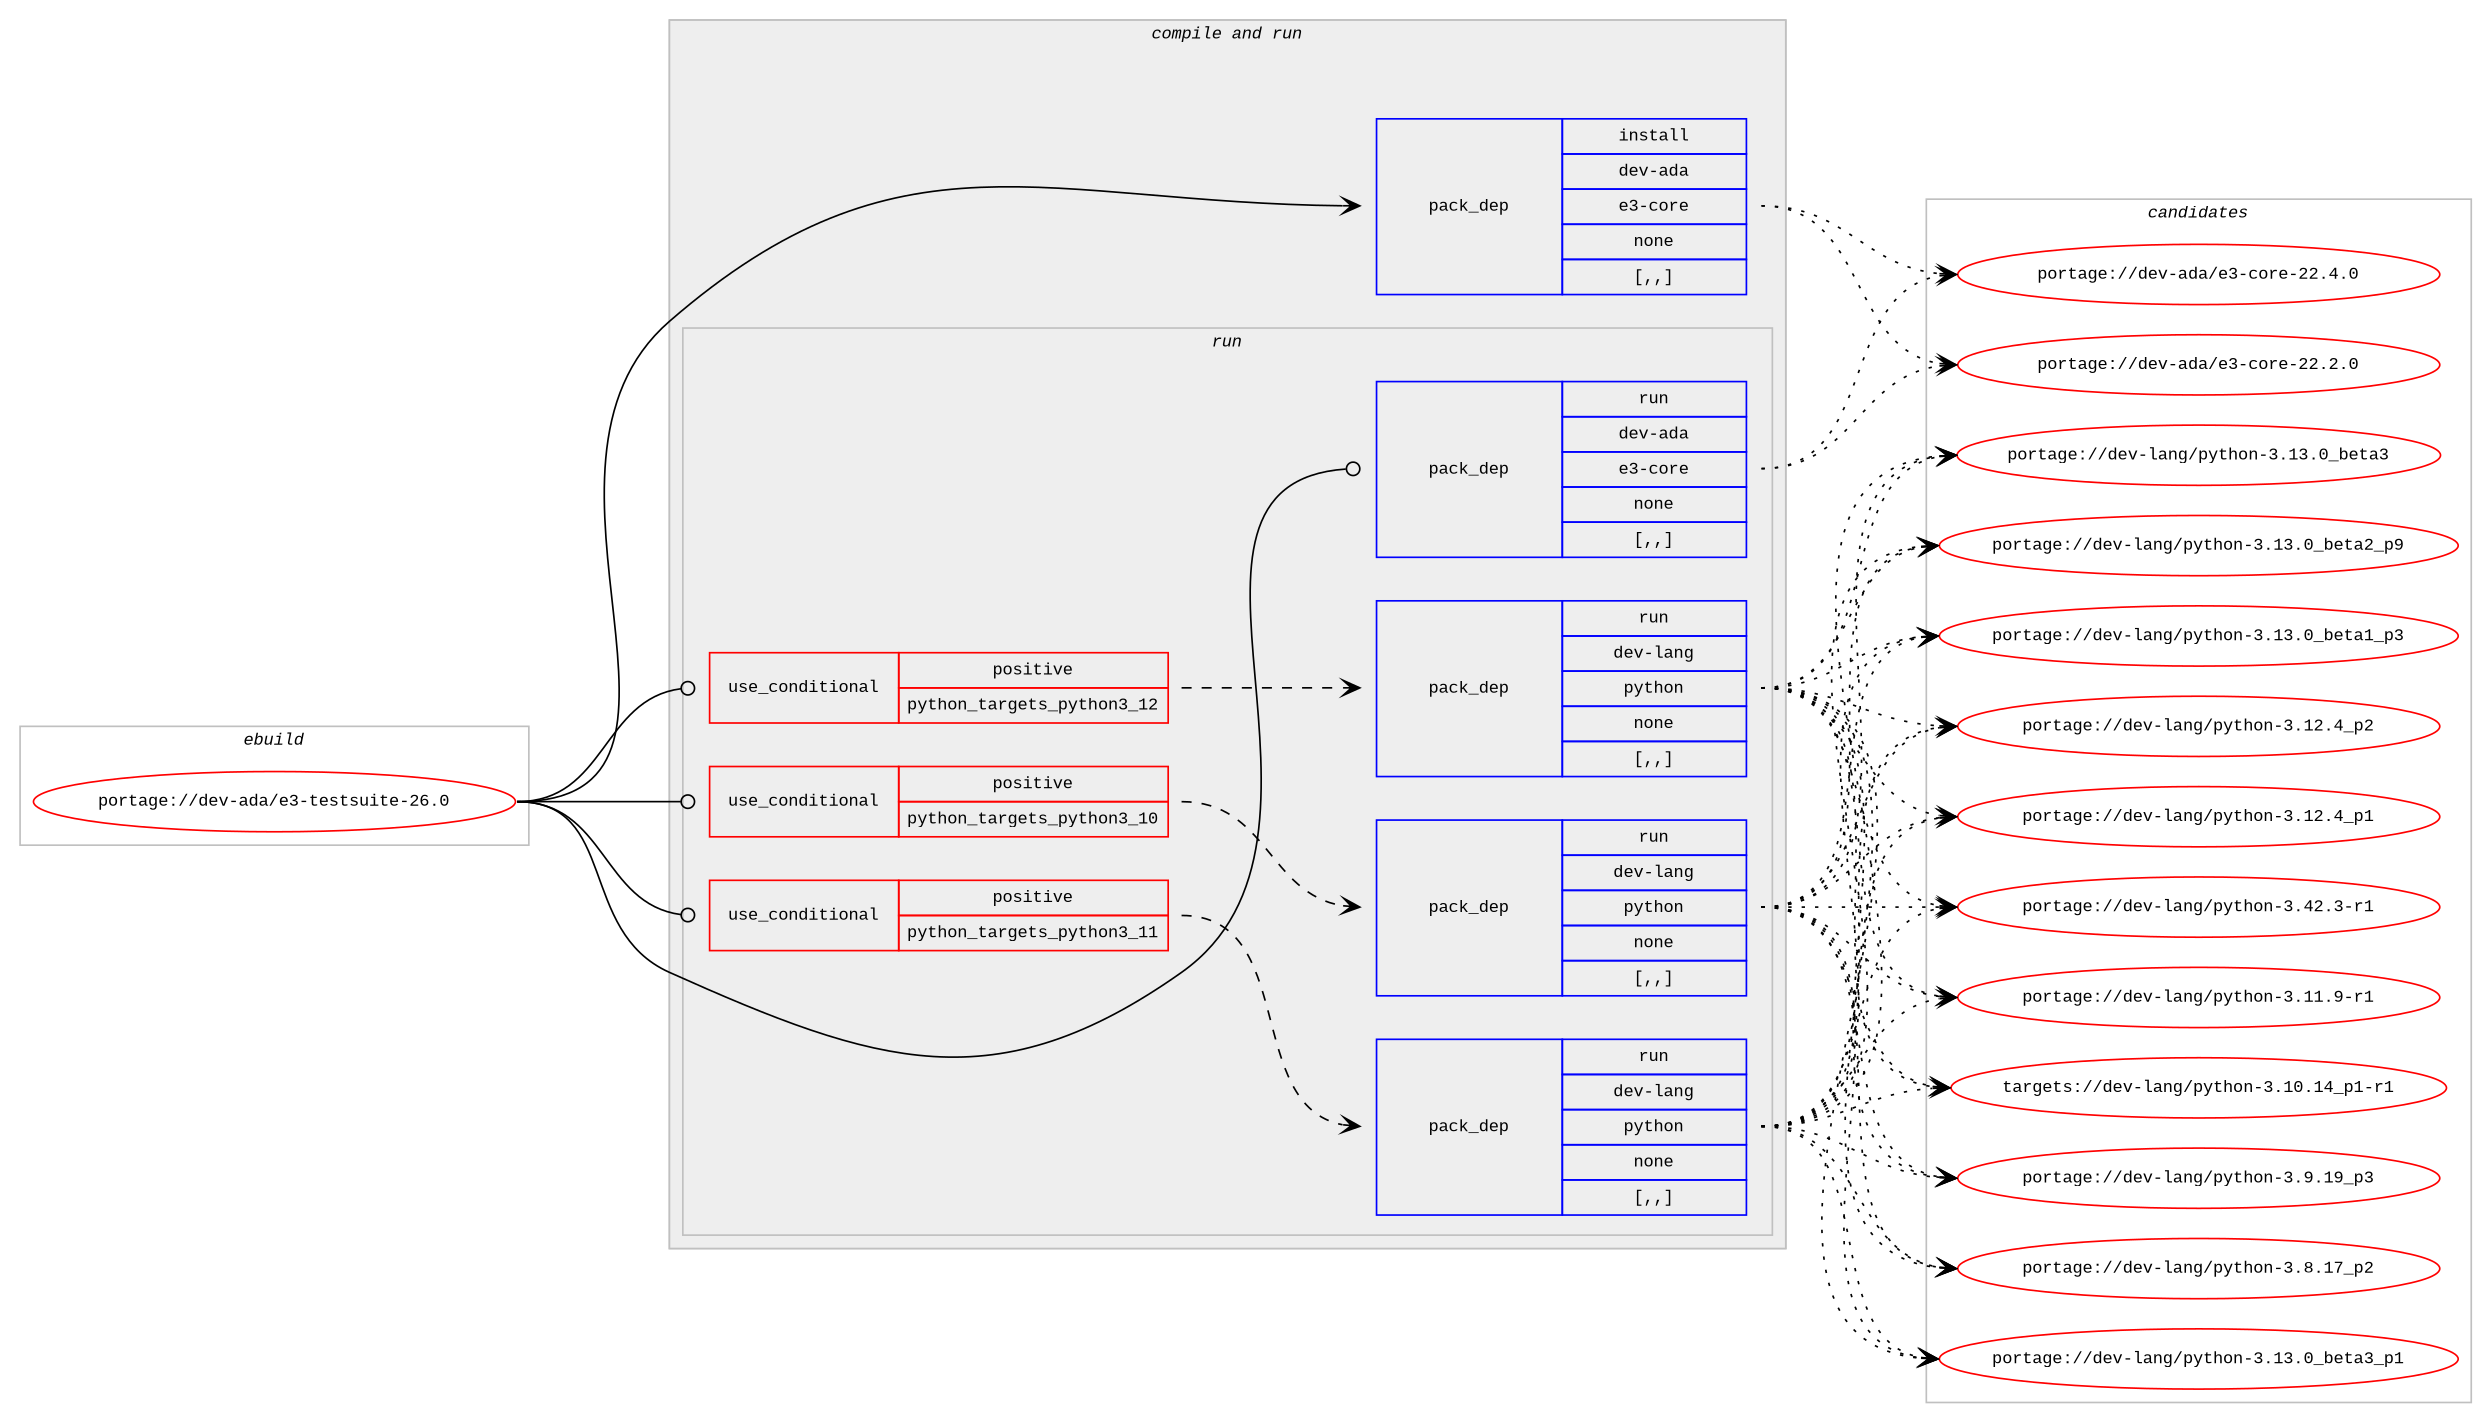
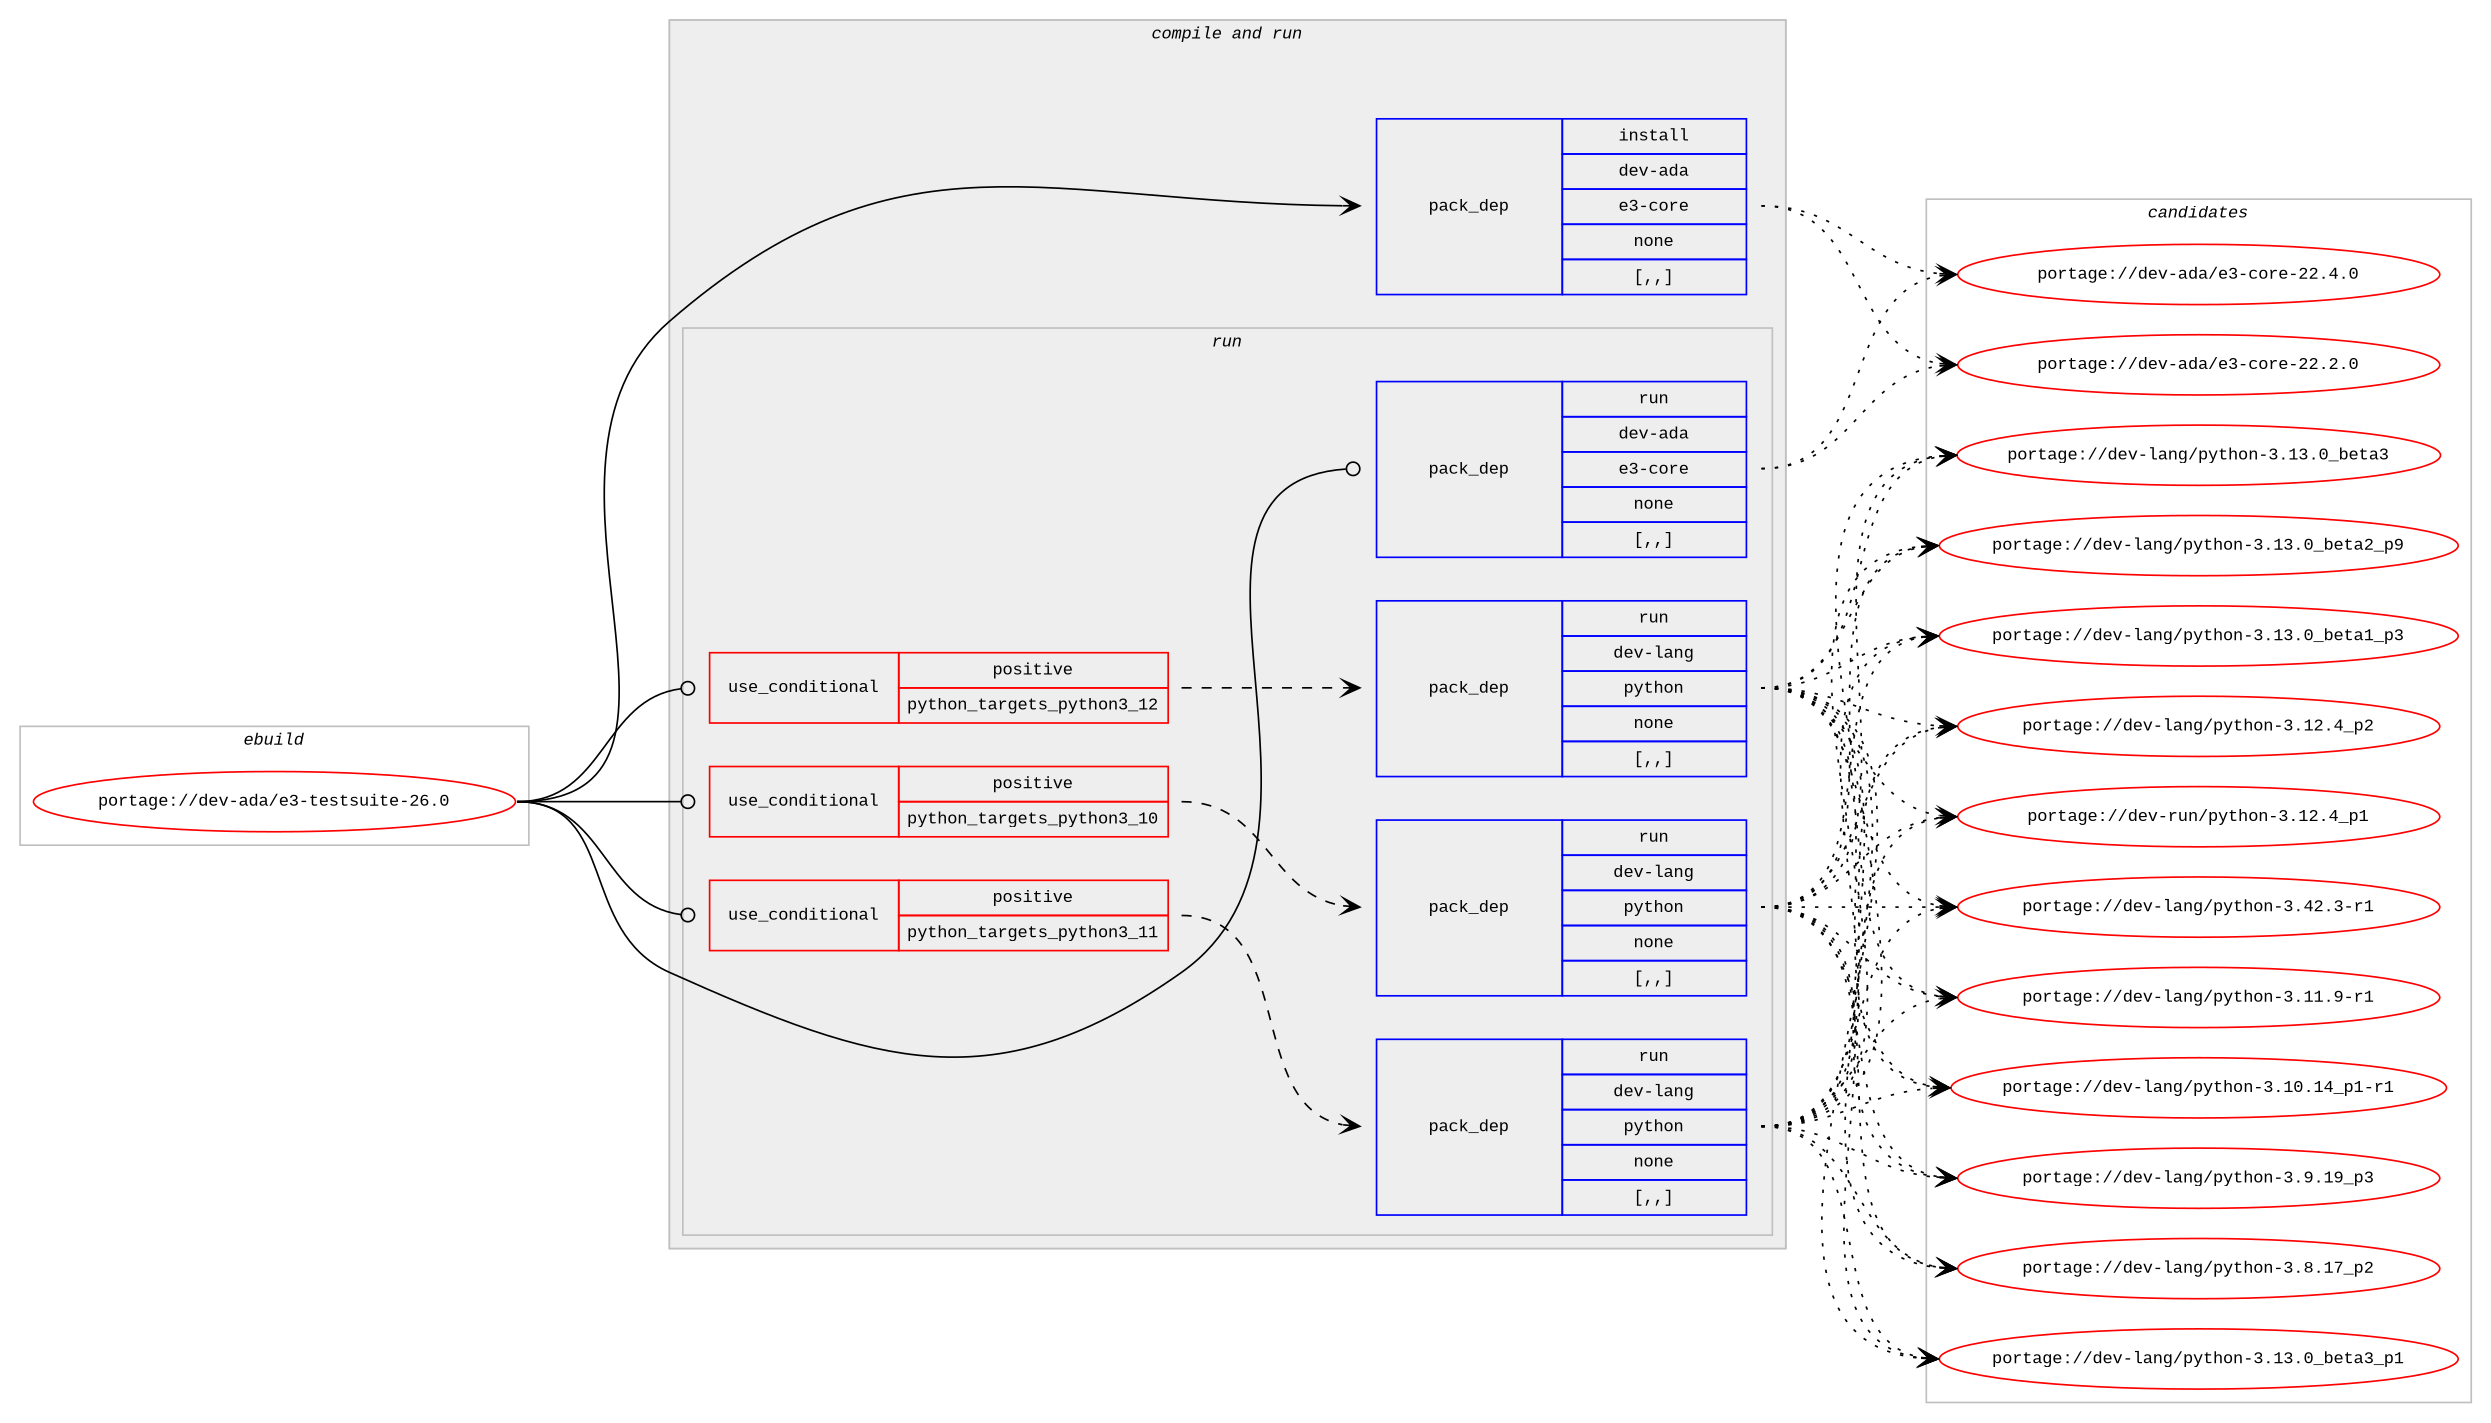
(2199, 817) -> (2199, 817)
(2199, 1088) -> (2199, 1088)
